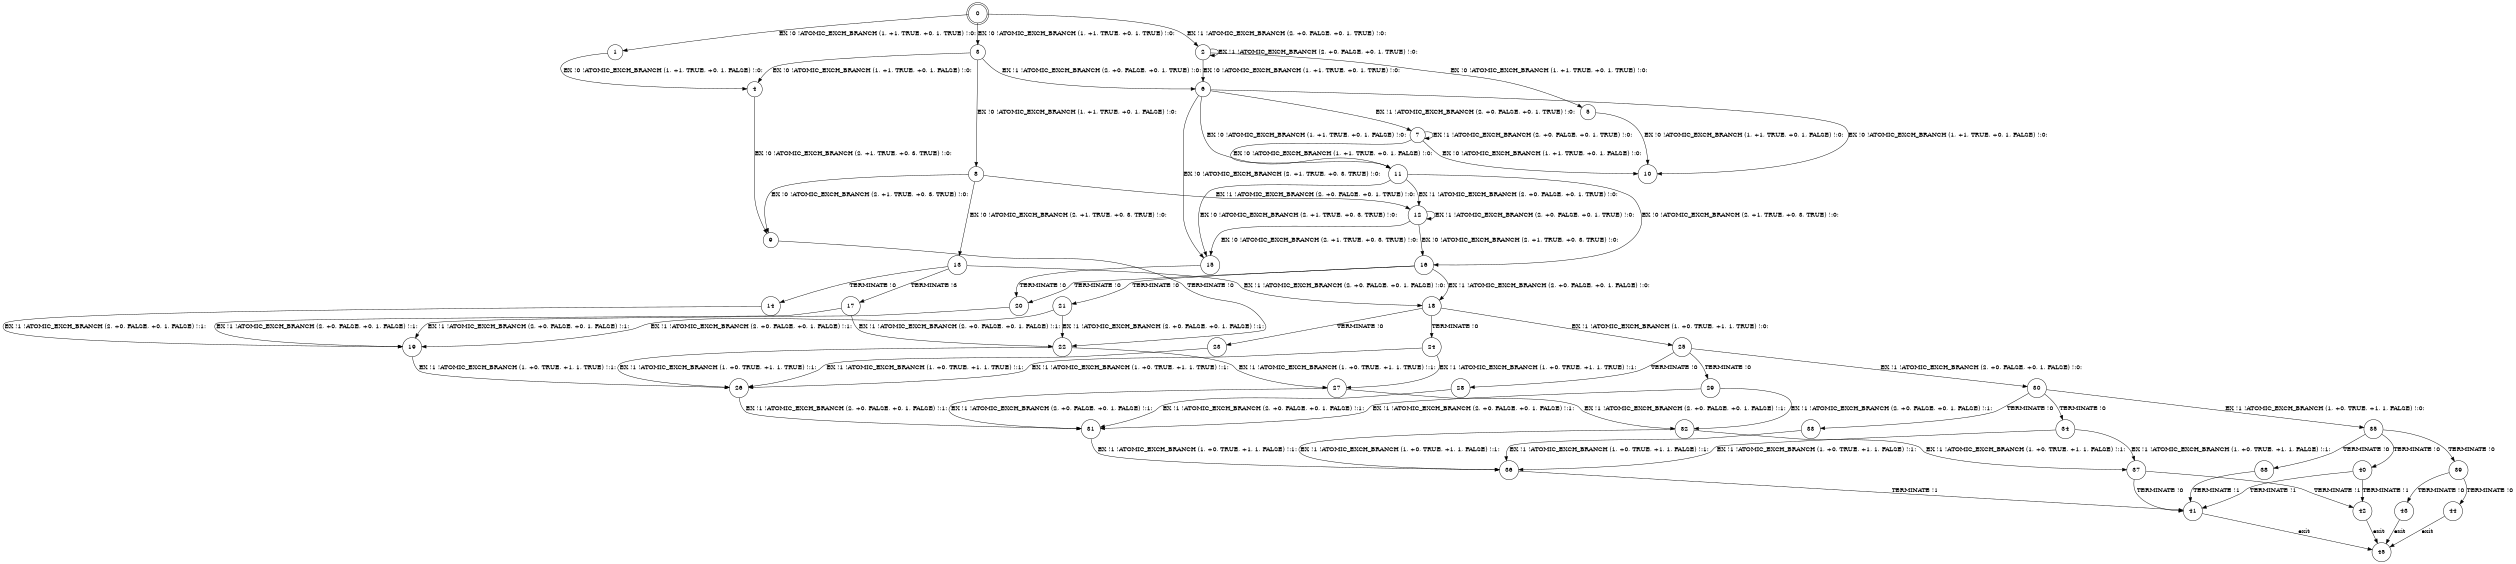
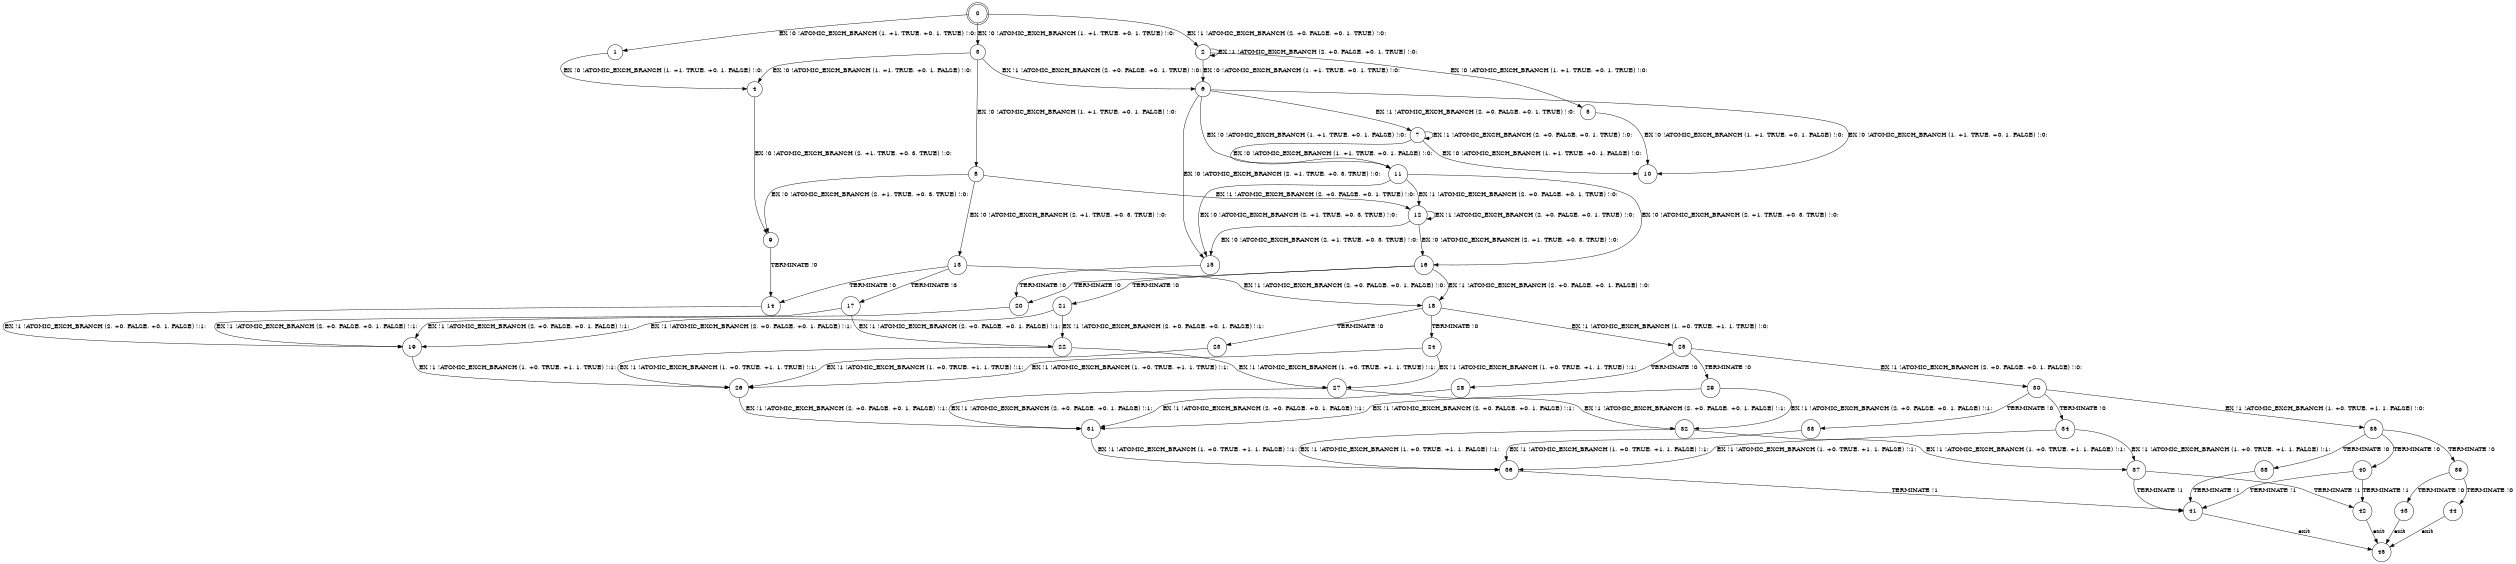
(1127, 265) -> (771, 270)
(2160, 491) -> (2160, 491)
